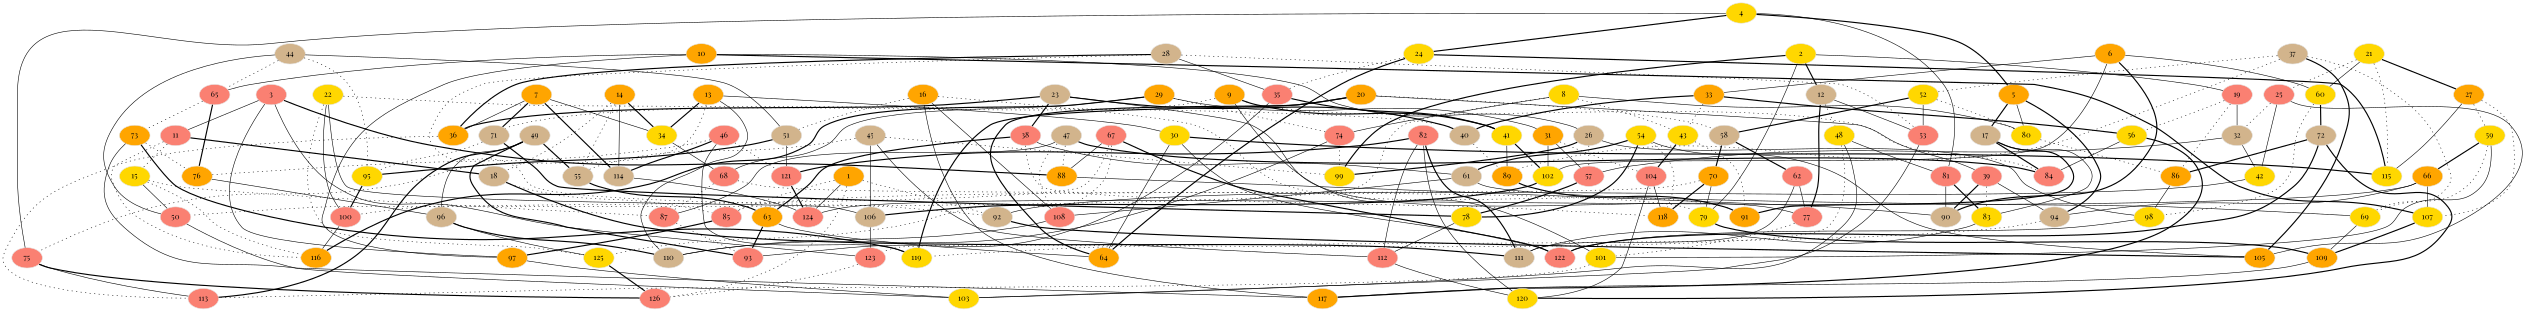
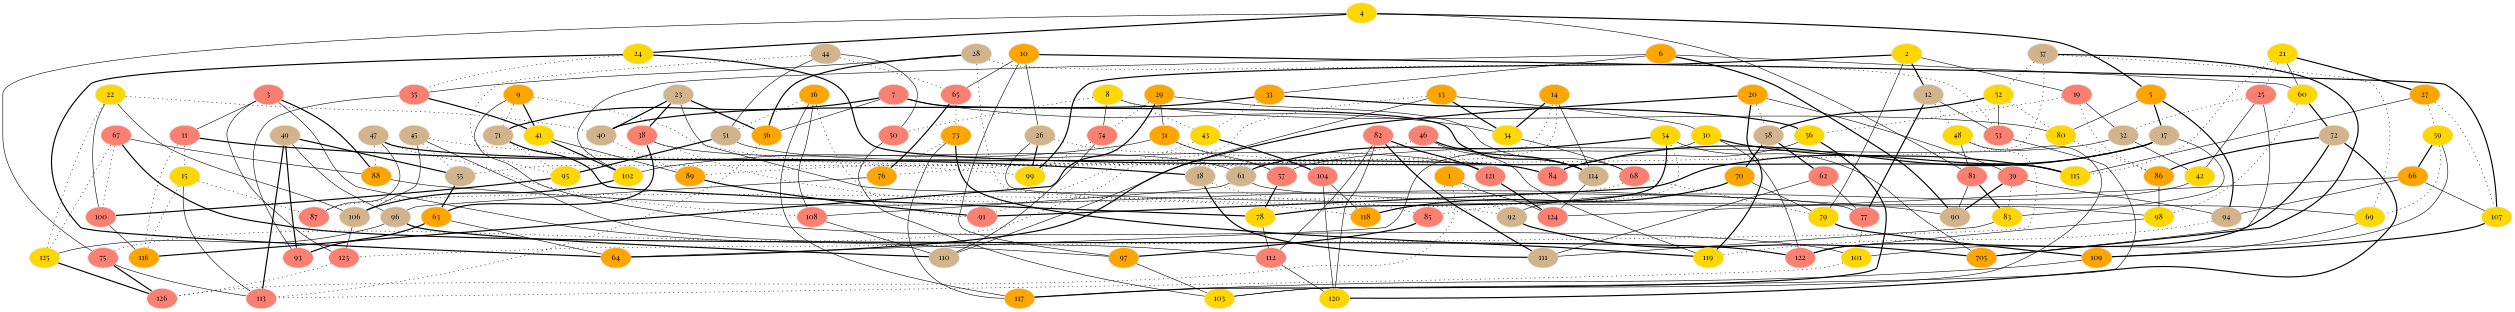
(537, 95) -> (894, 95)
(155, 197) -> (201, 248)
(1745, 217) -> (982, 217)
(2260, 258) -> (1982, 258)
